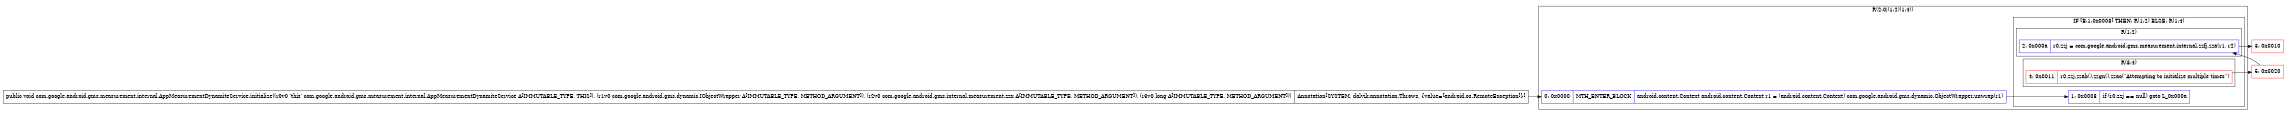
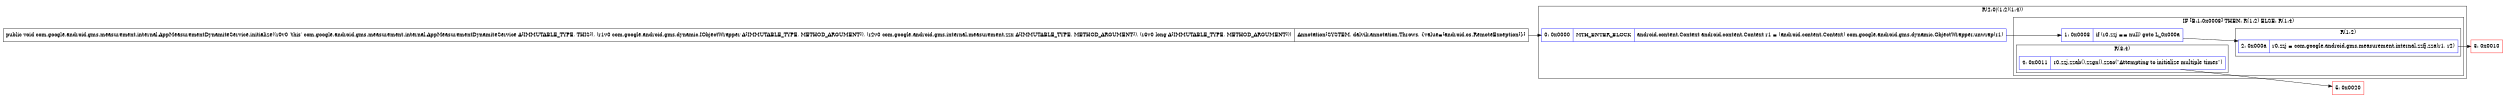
(2250, 59) -> (2209, 40)
(2129, 77) -> (2122, 63)
